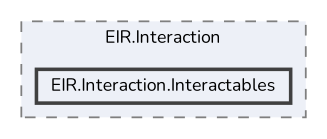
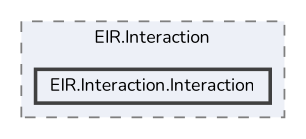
(164, 86) -> (153, 86)
